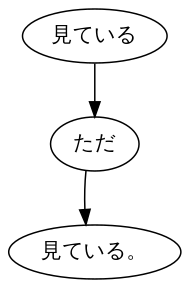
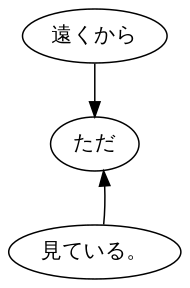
(95, 36) -> (95, 36)
(85, 190) -> (105, 205)
